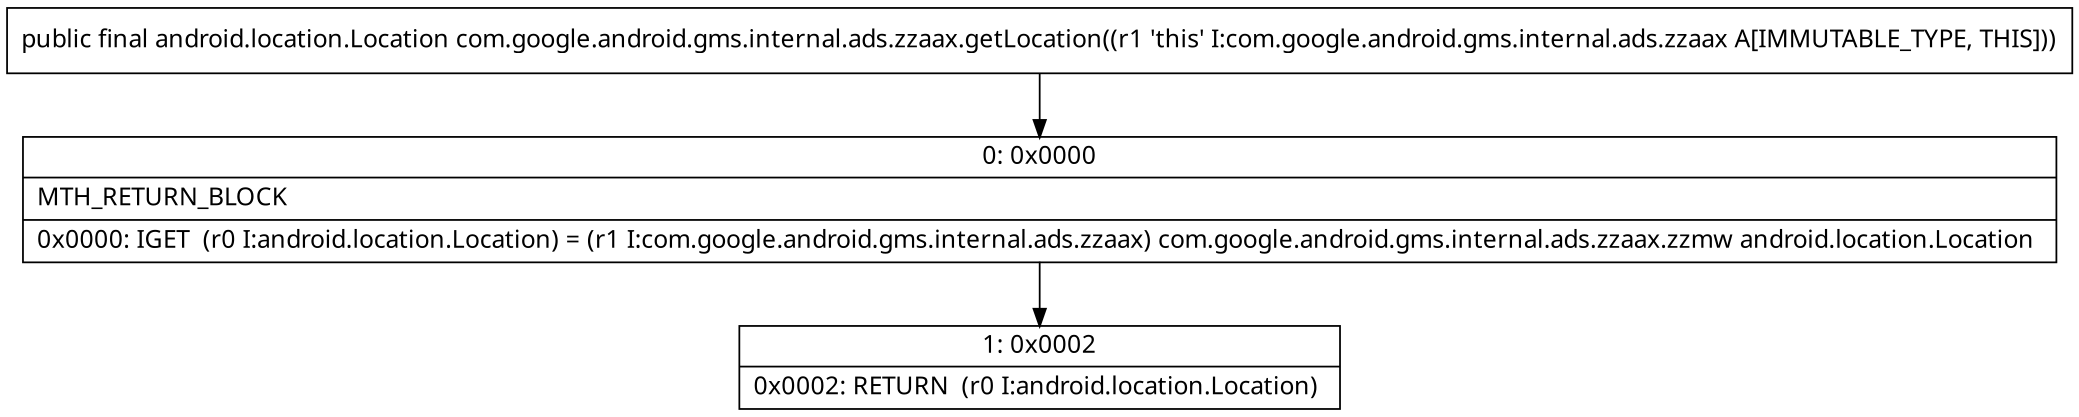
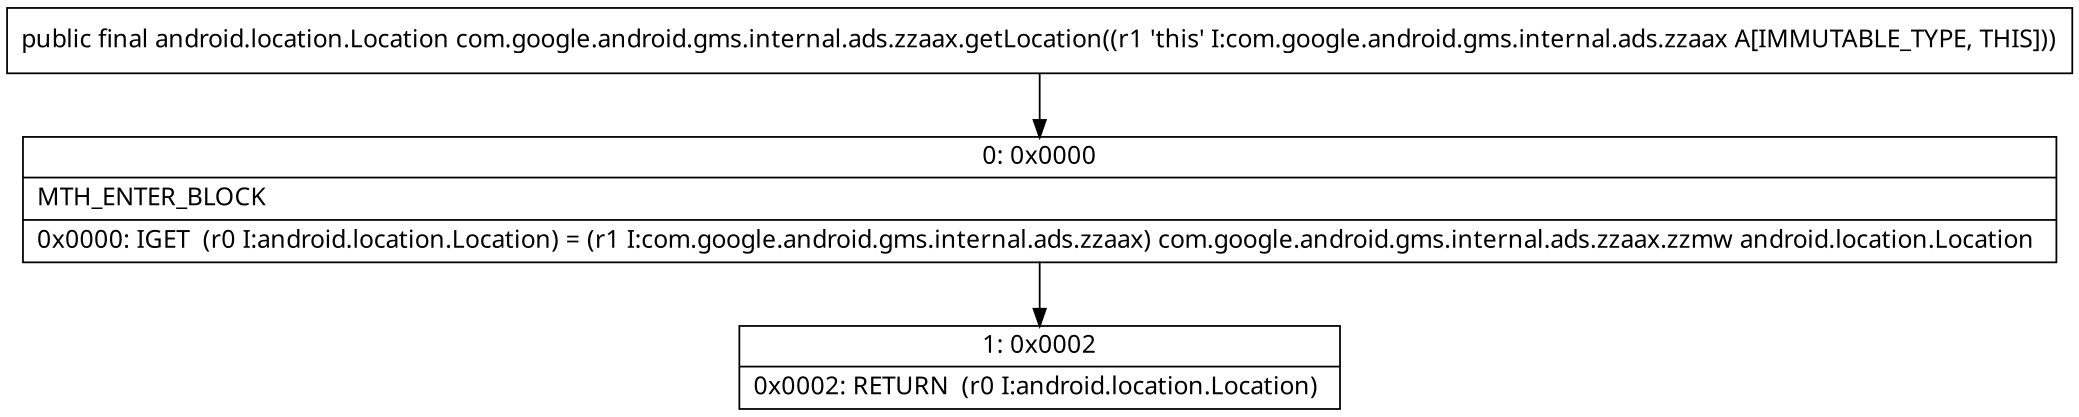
(163, 198) -> (152, 198)
